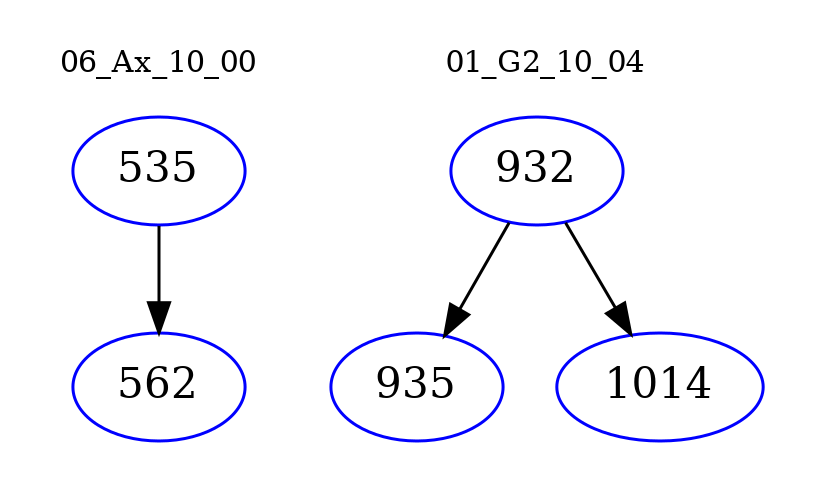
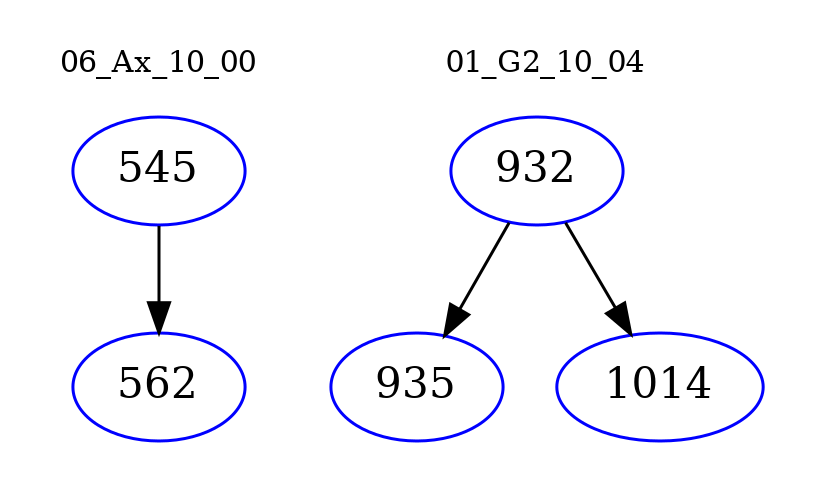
(159, 171) -> (159, 171)
